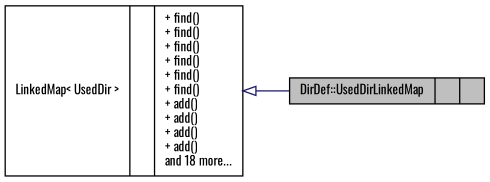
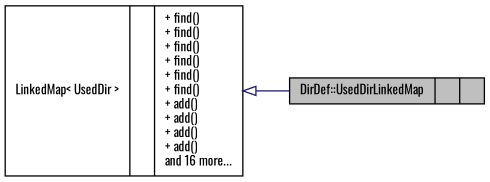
(199, 162) -> (199, 162)
